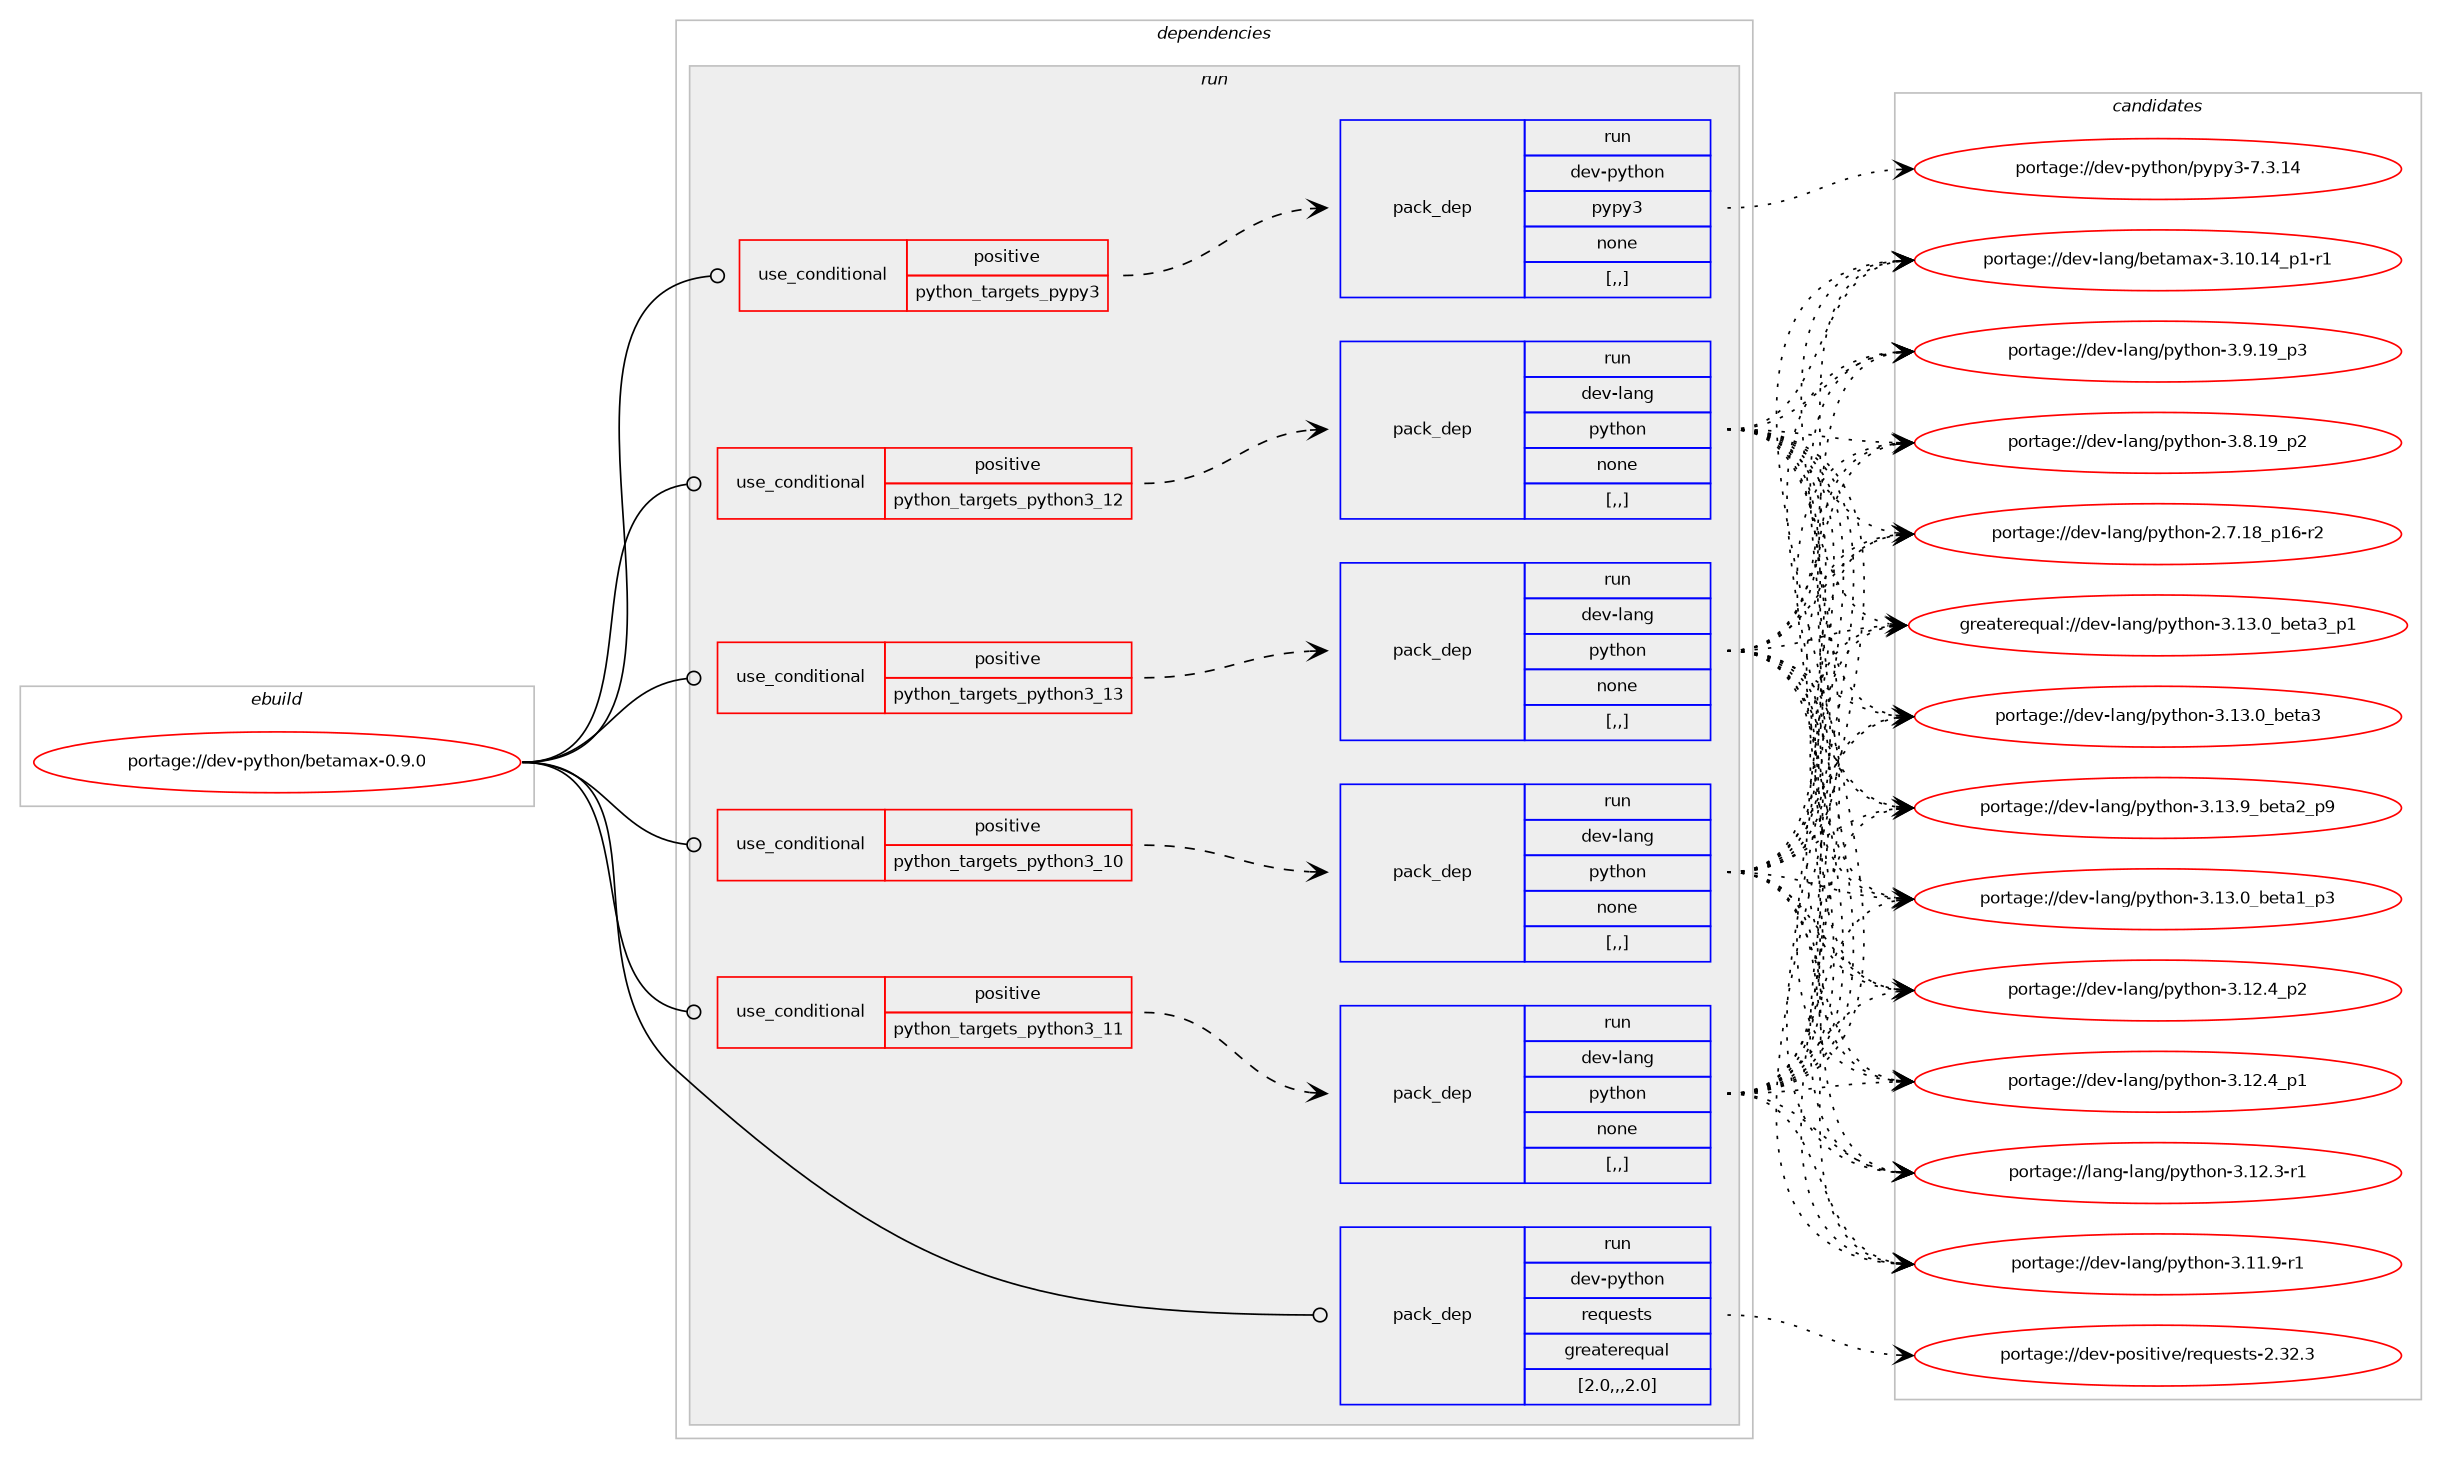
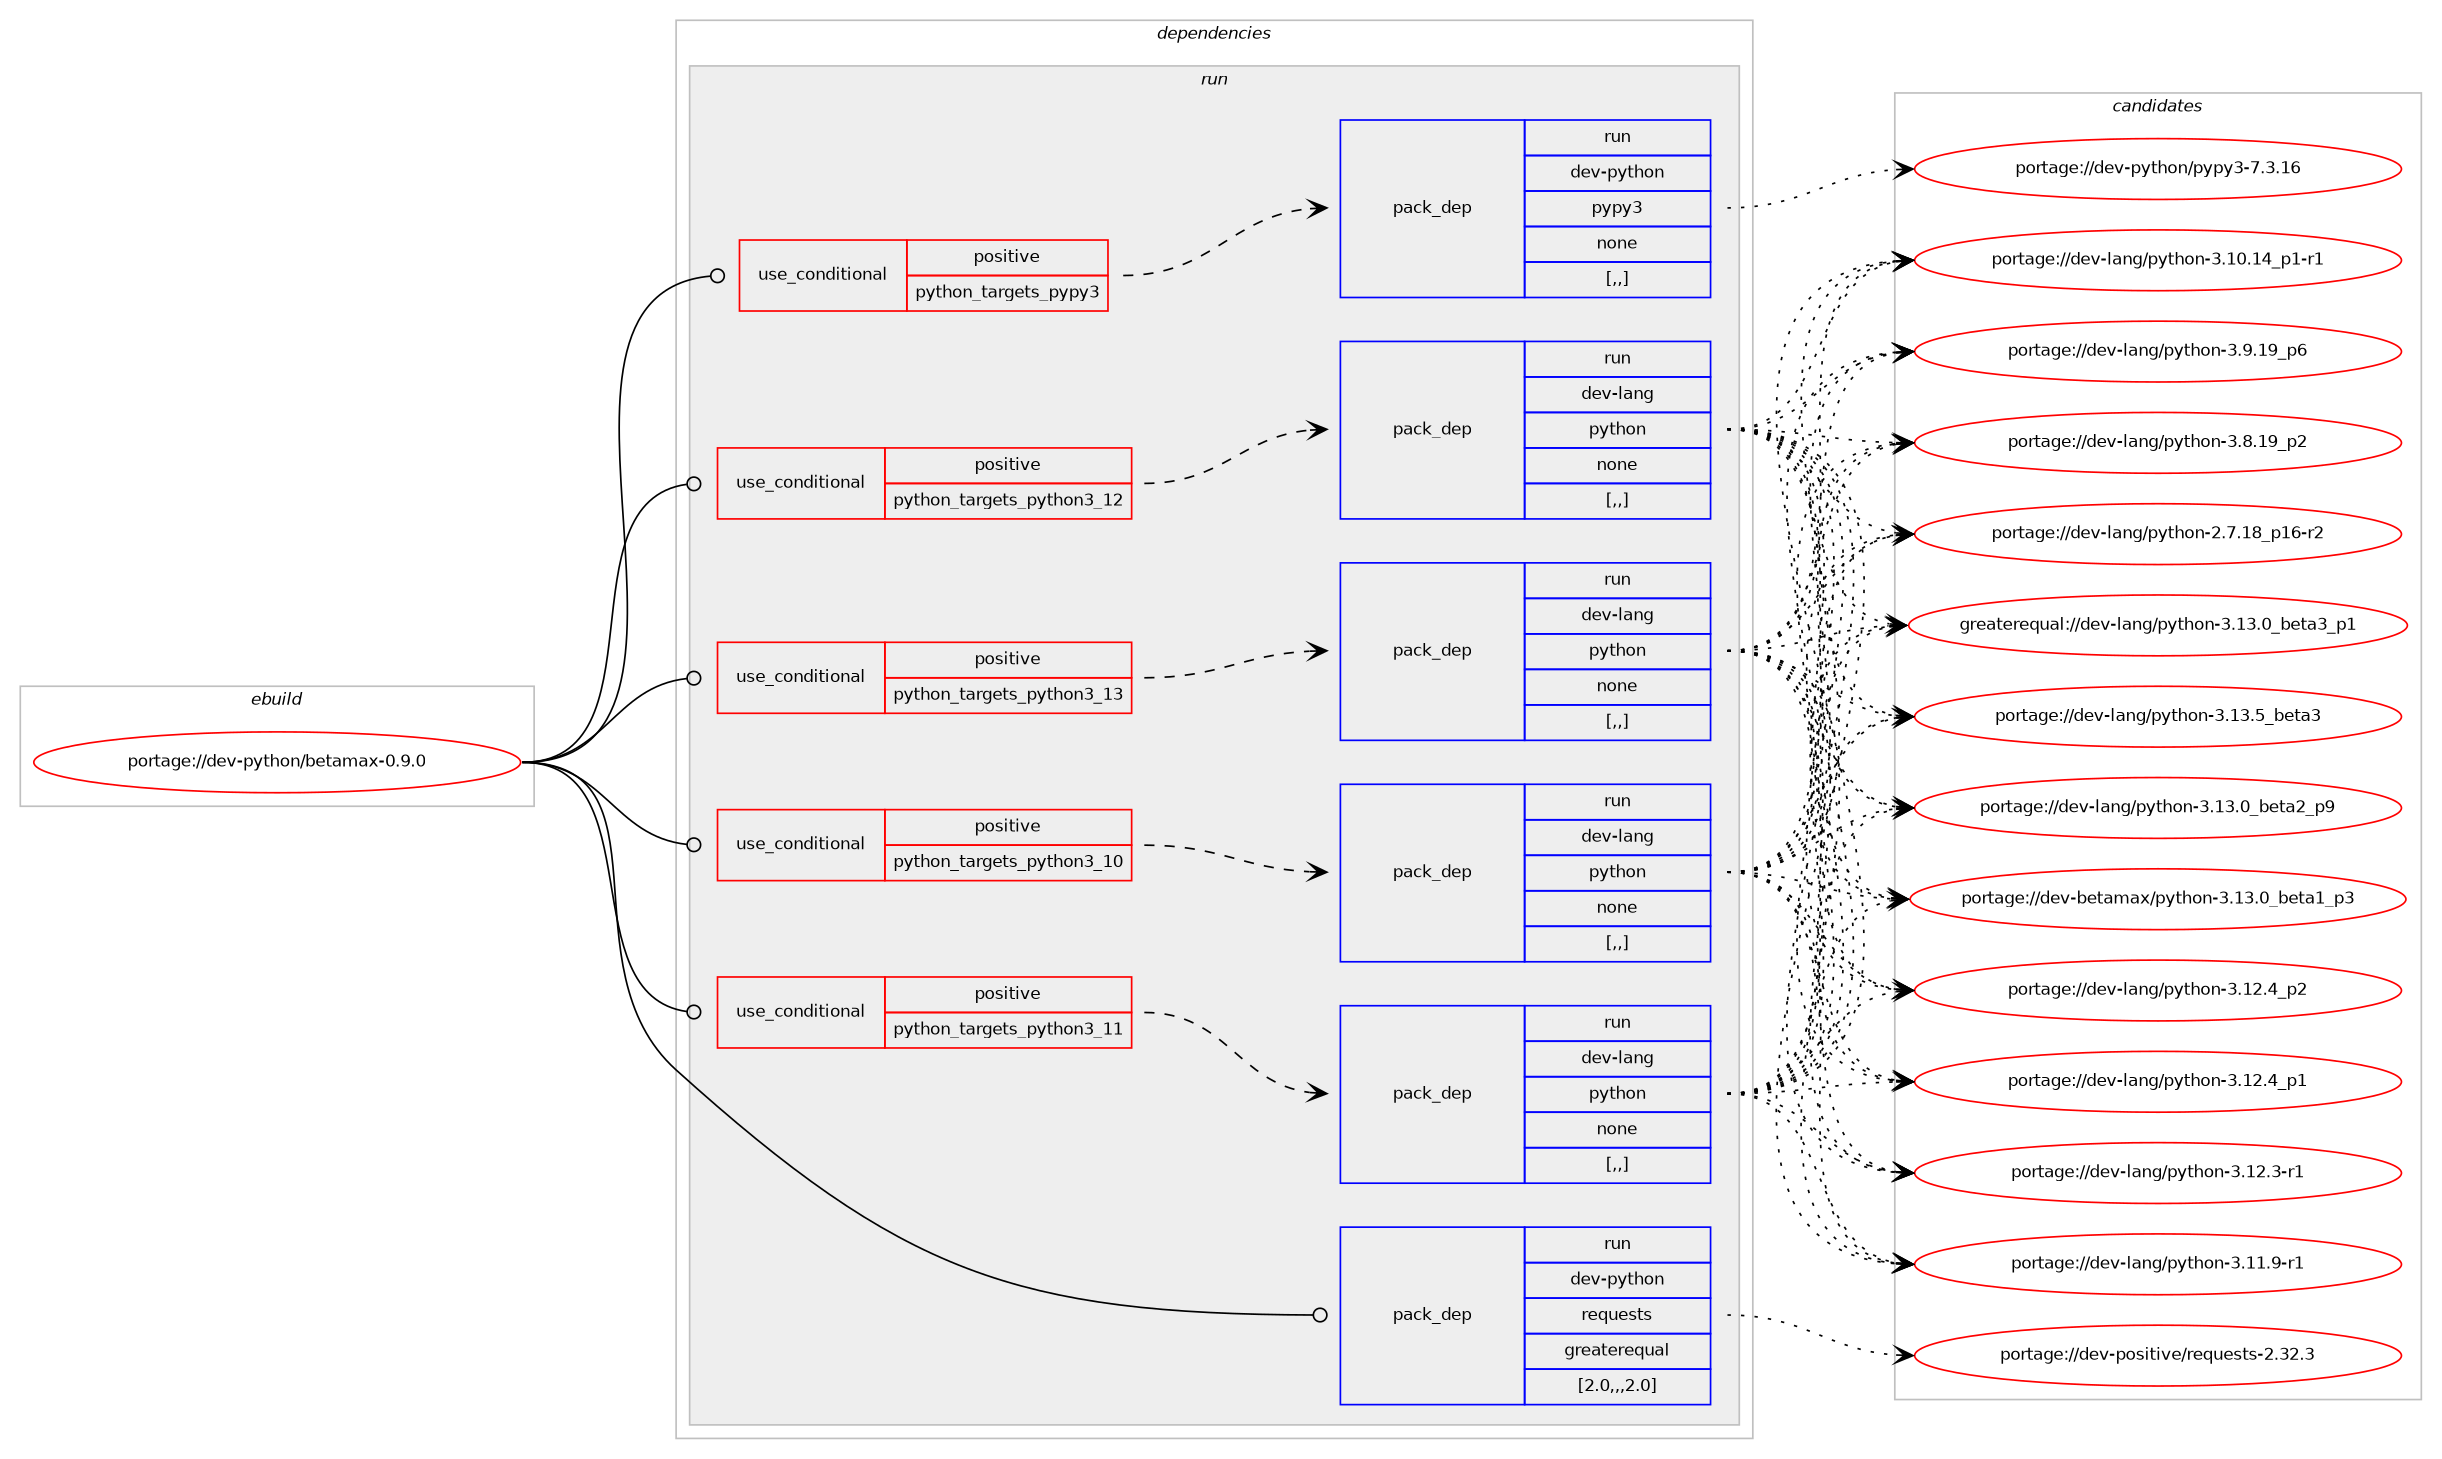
(2158, 169) -> (2158, 169)
(2158, 260) -> (2158, 260)
(2158, 352) -> (2158, 352)
(2158, 717) -> (2158, 717)
(2158, 808) -> (2158, 808)
(2158, 899) -> (2158, 899)
(2158, 1173) -> (2158, 1173)
